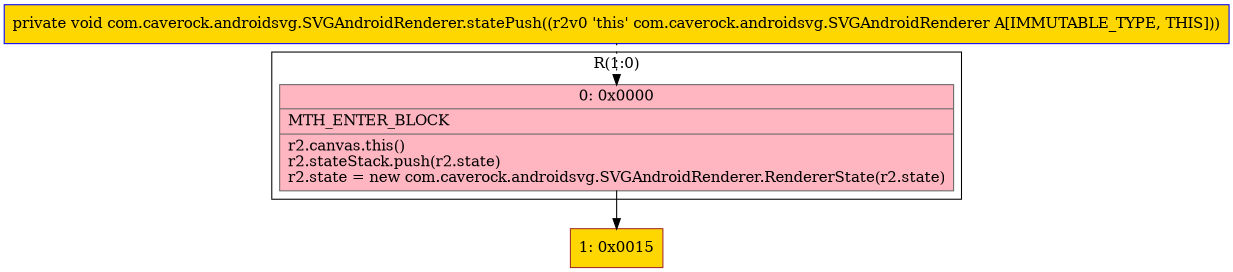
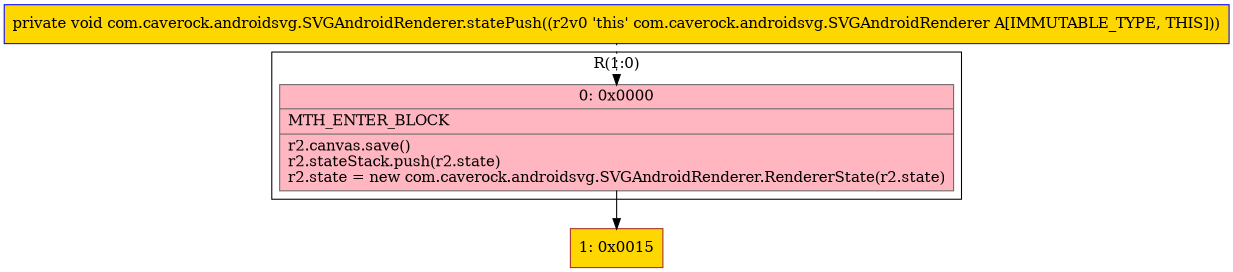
(347, 146) -> (350, 146)
